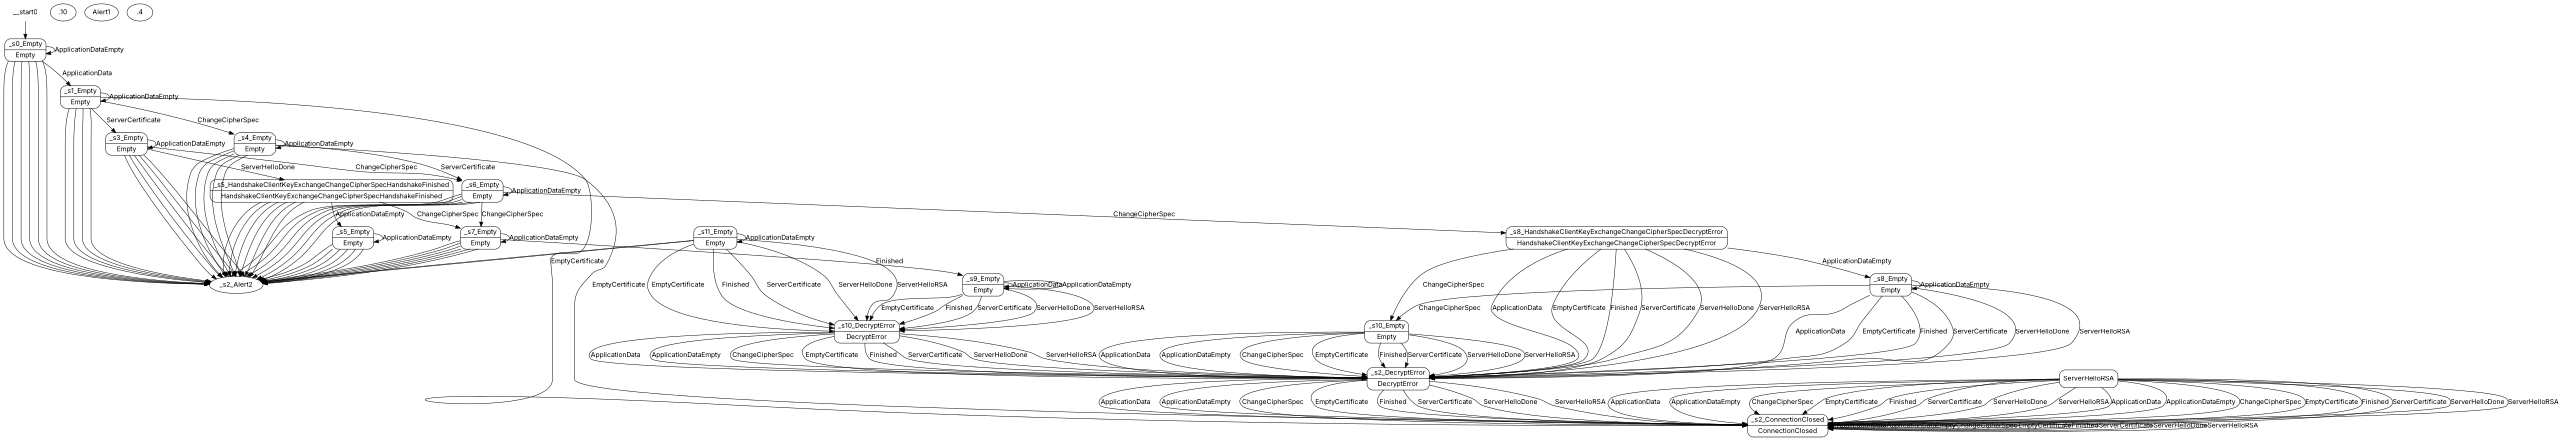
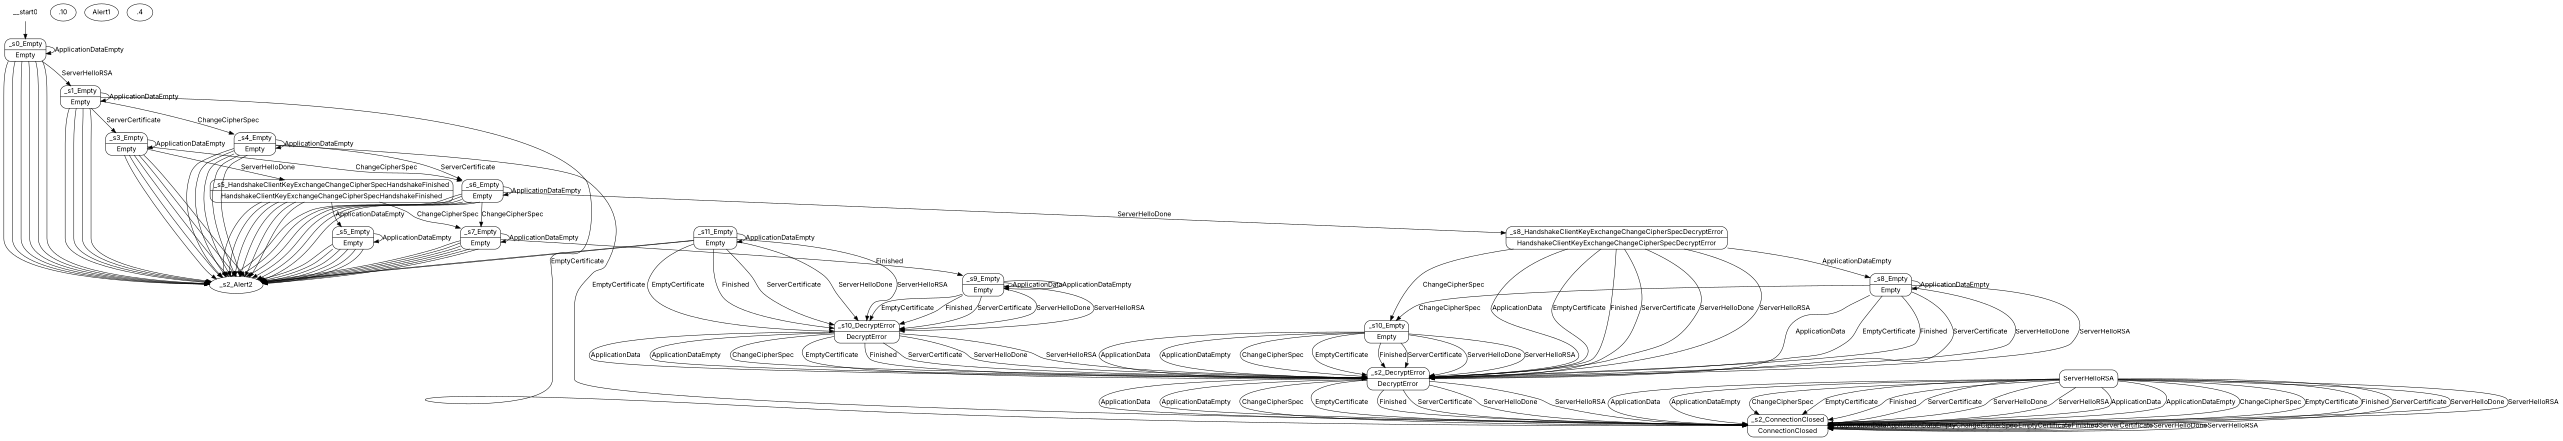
(87, 74) -> (87, 74)
(1144, 214) -> (1144, 214)
